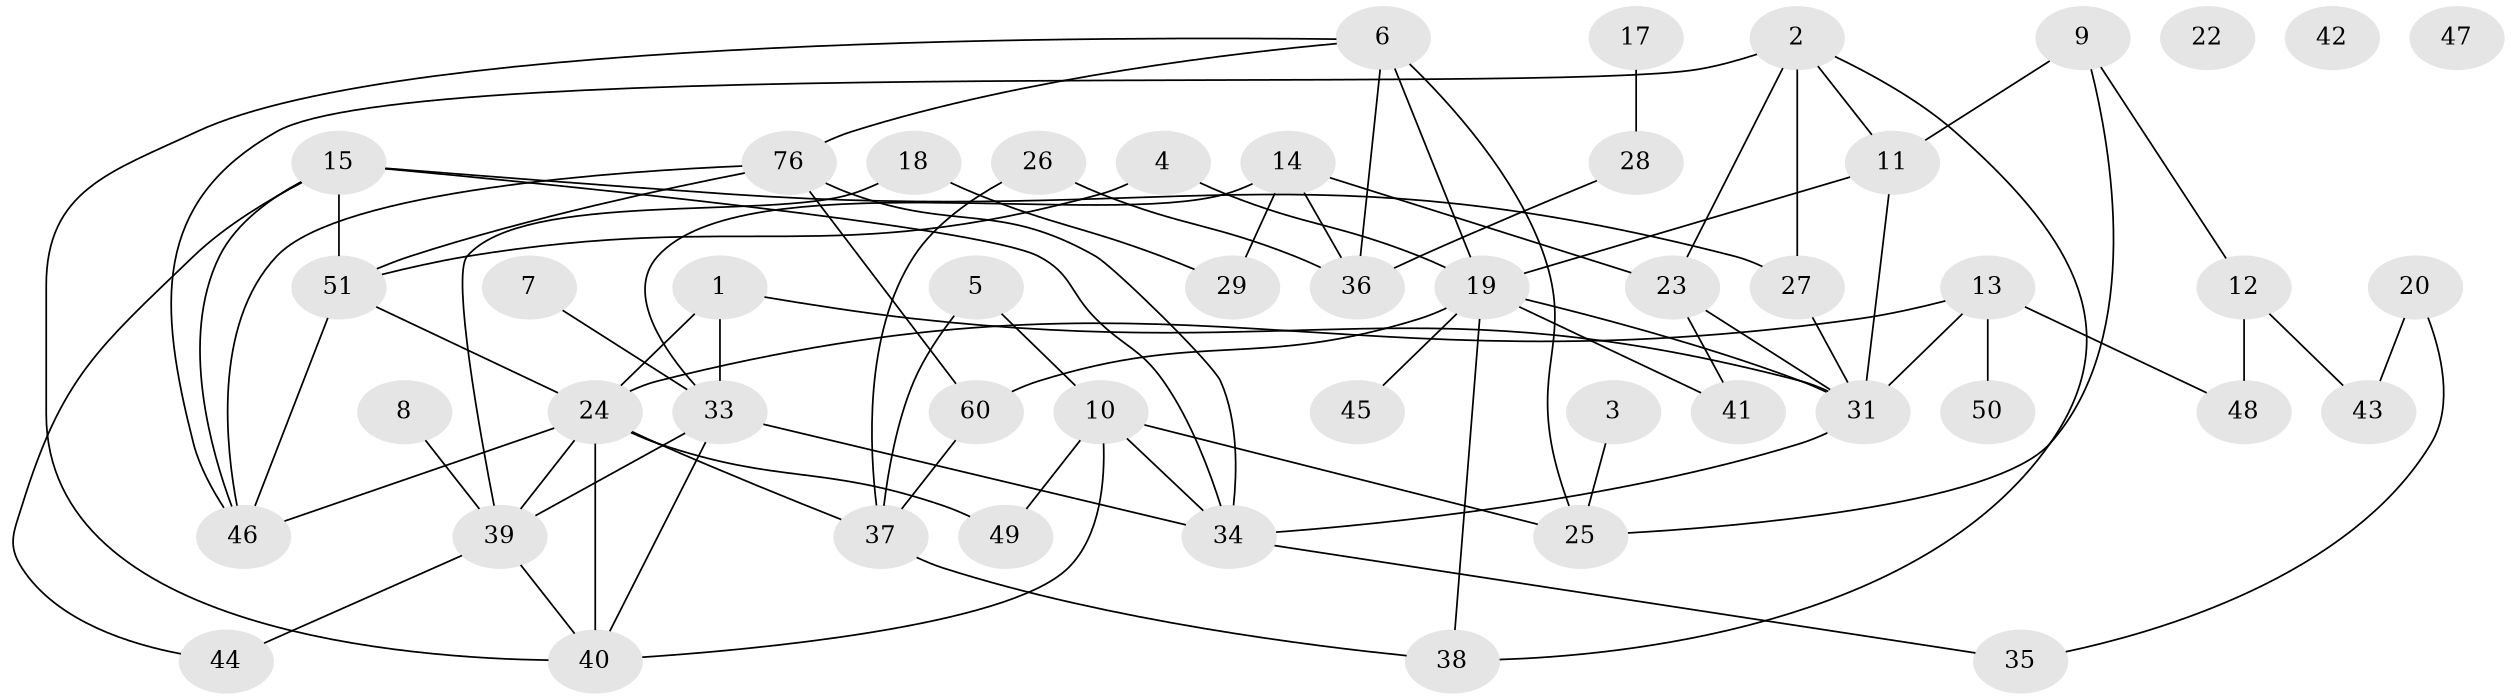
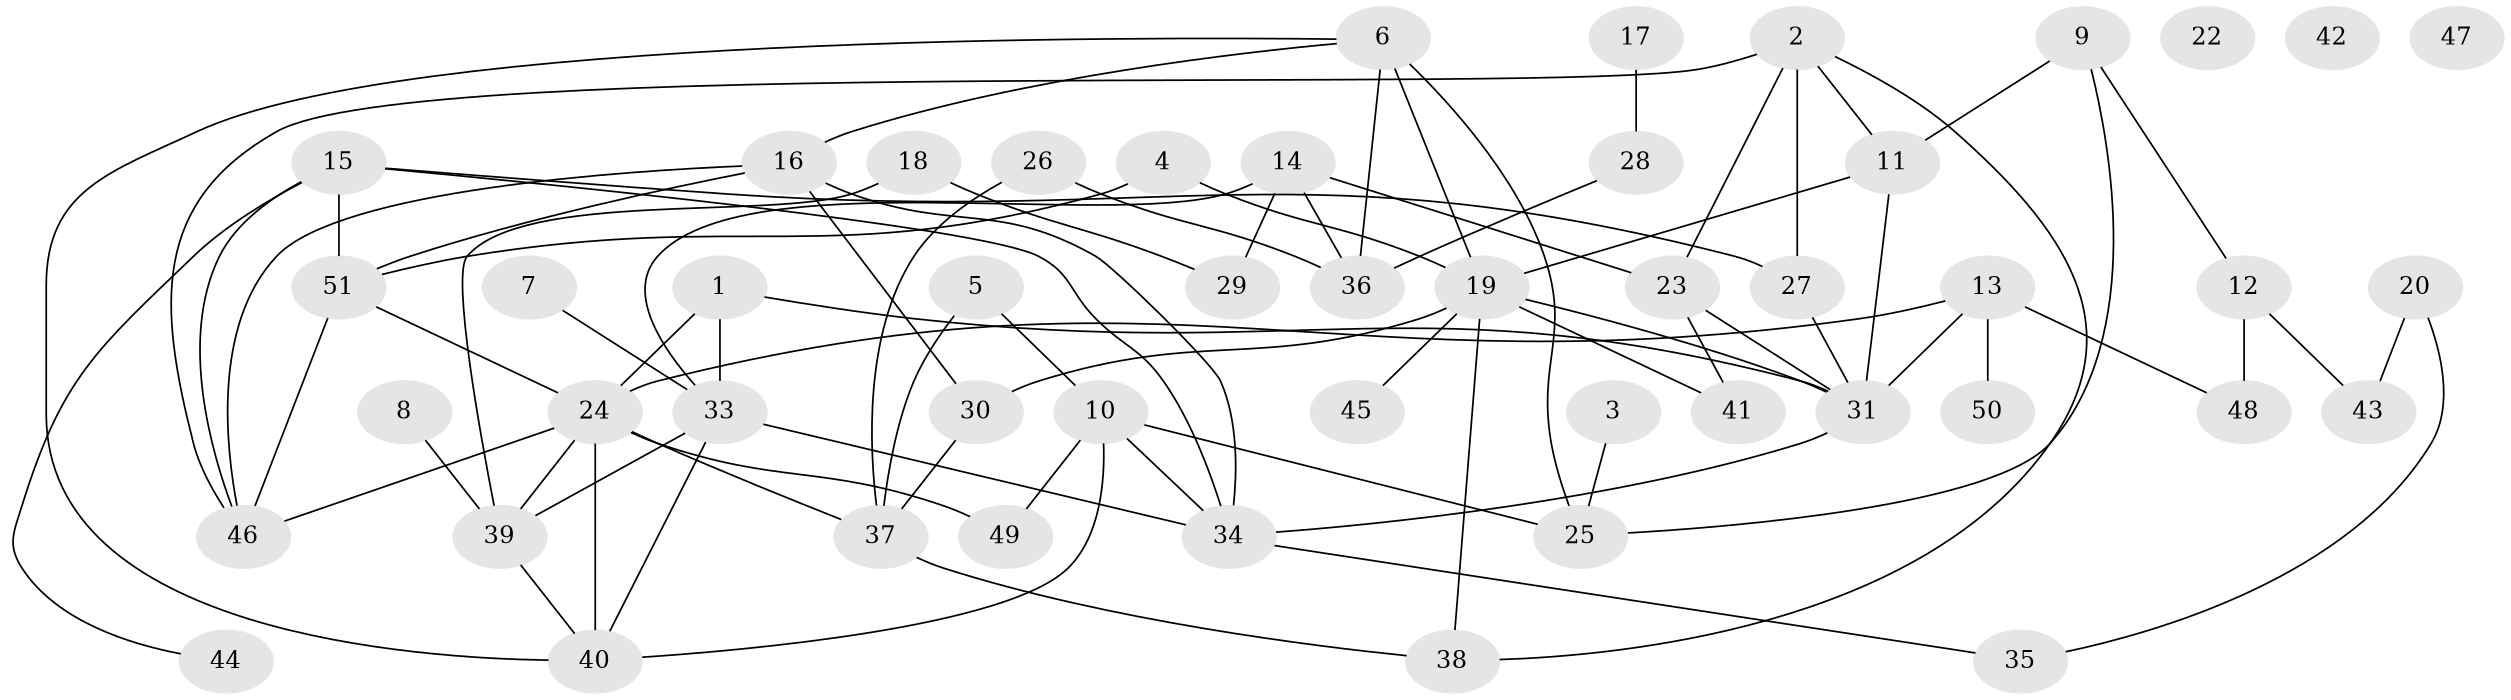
(789, 163) -> (789, 163)
(976, 412) -> (976, 412)
(363, 599) -> none
